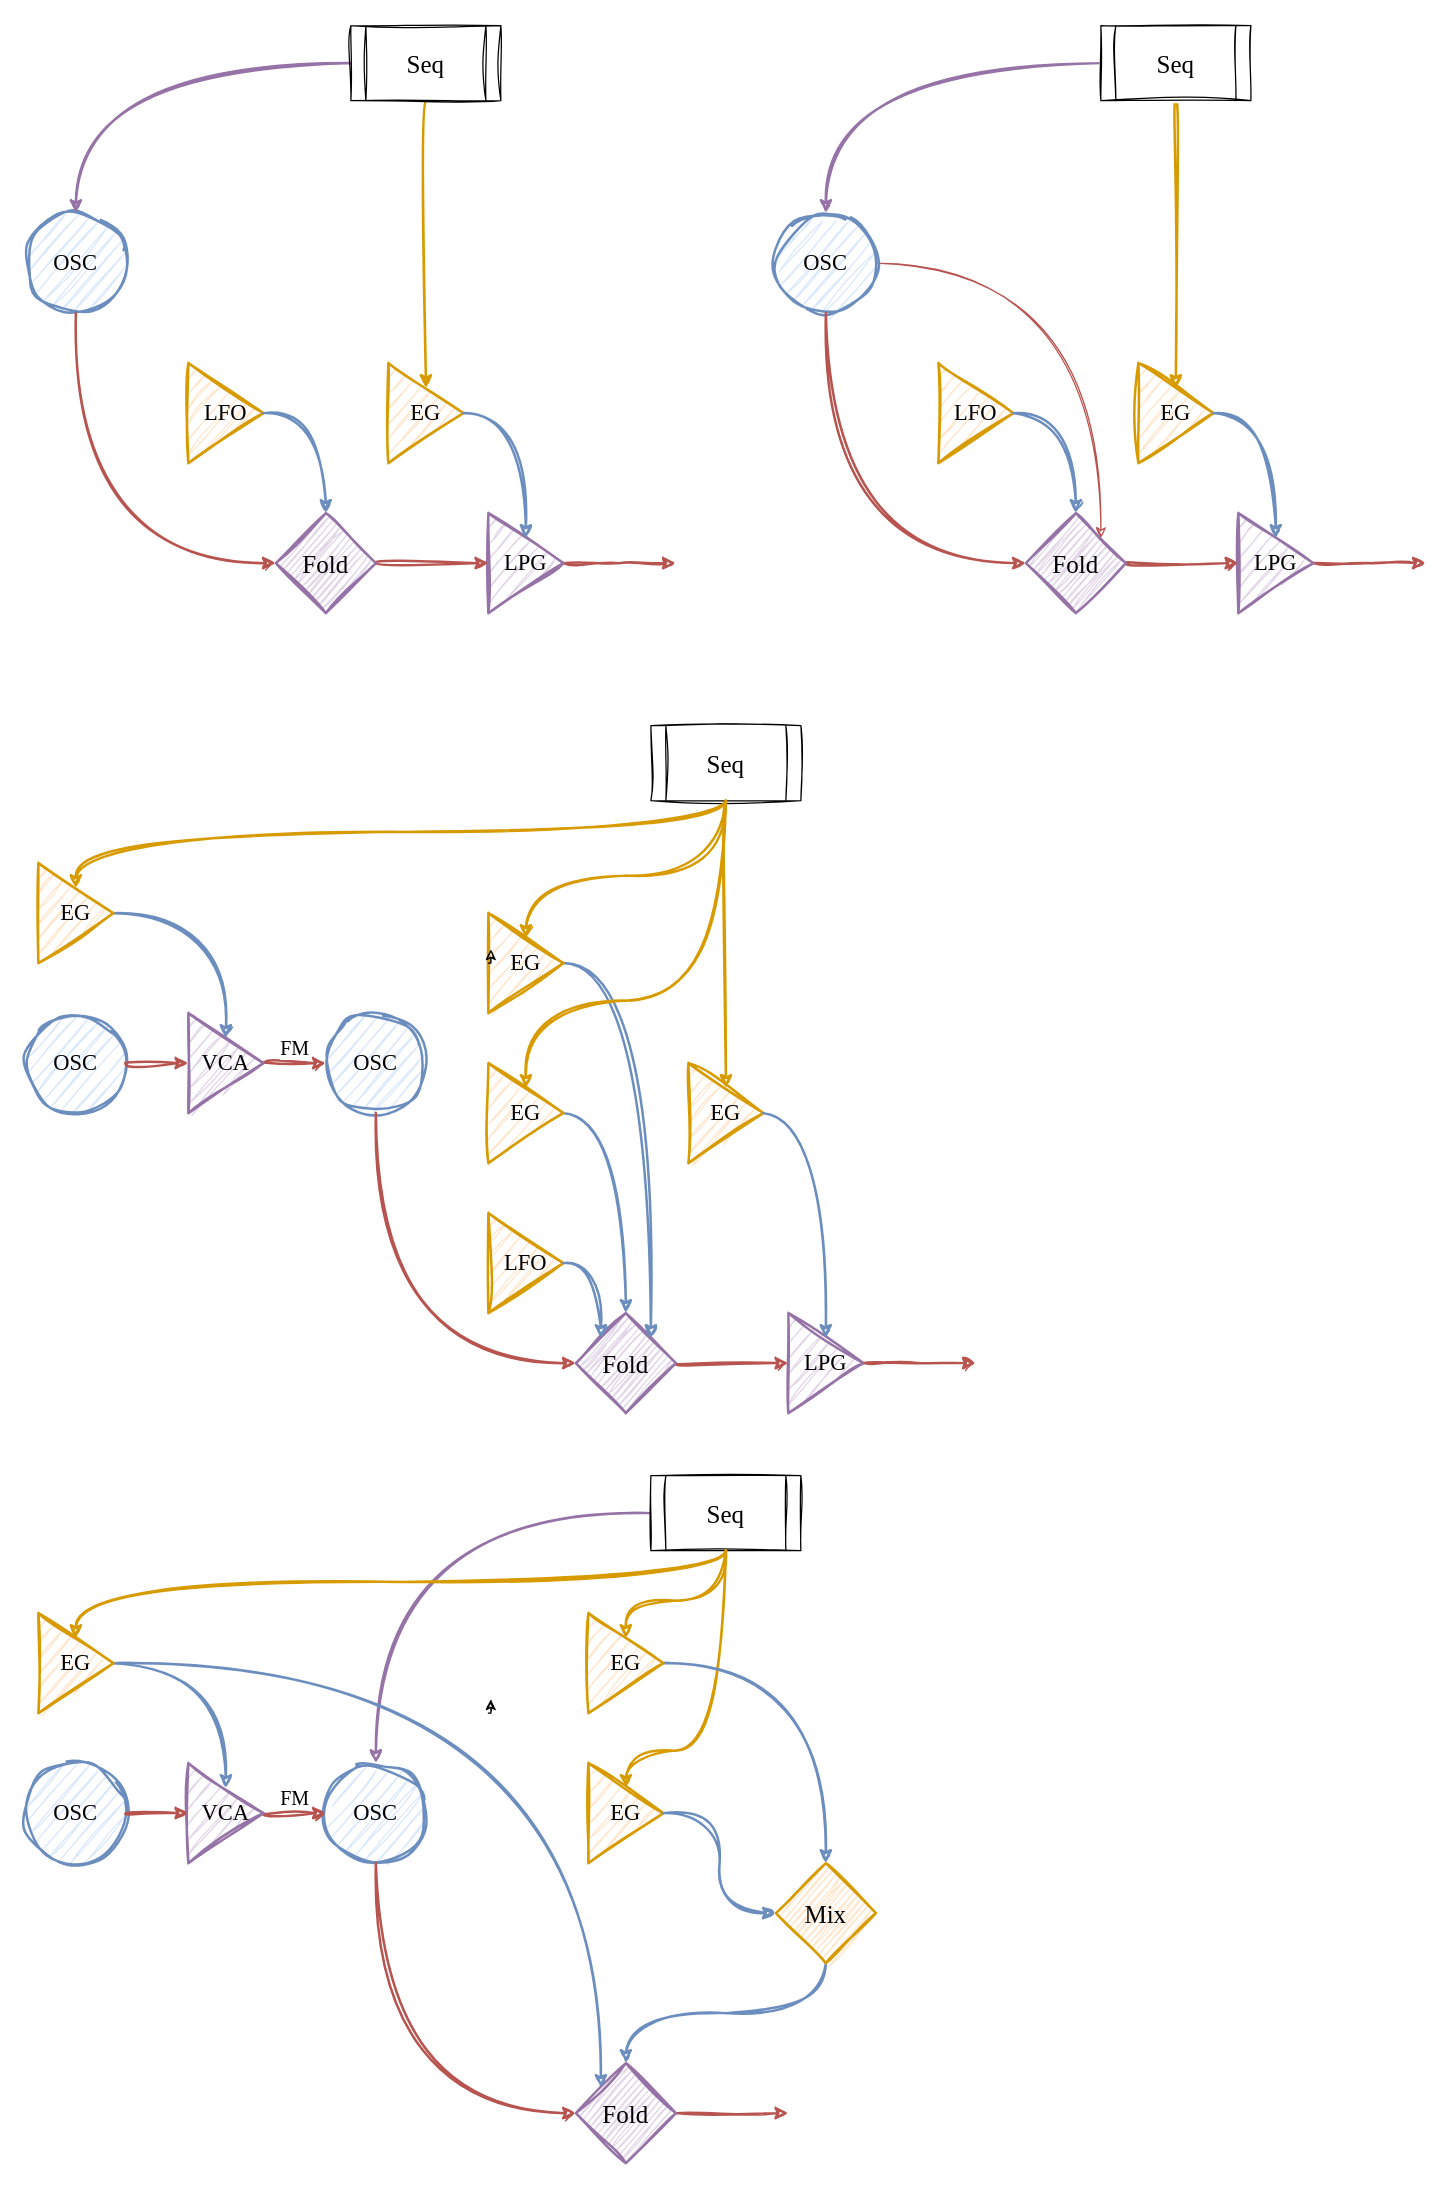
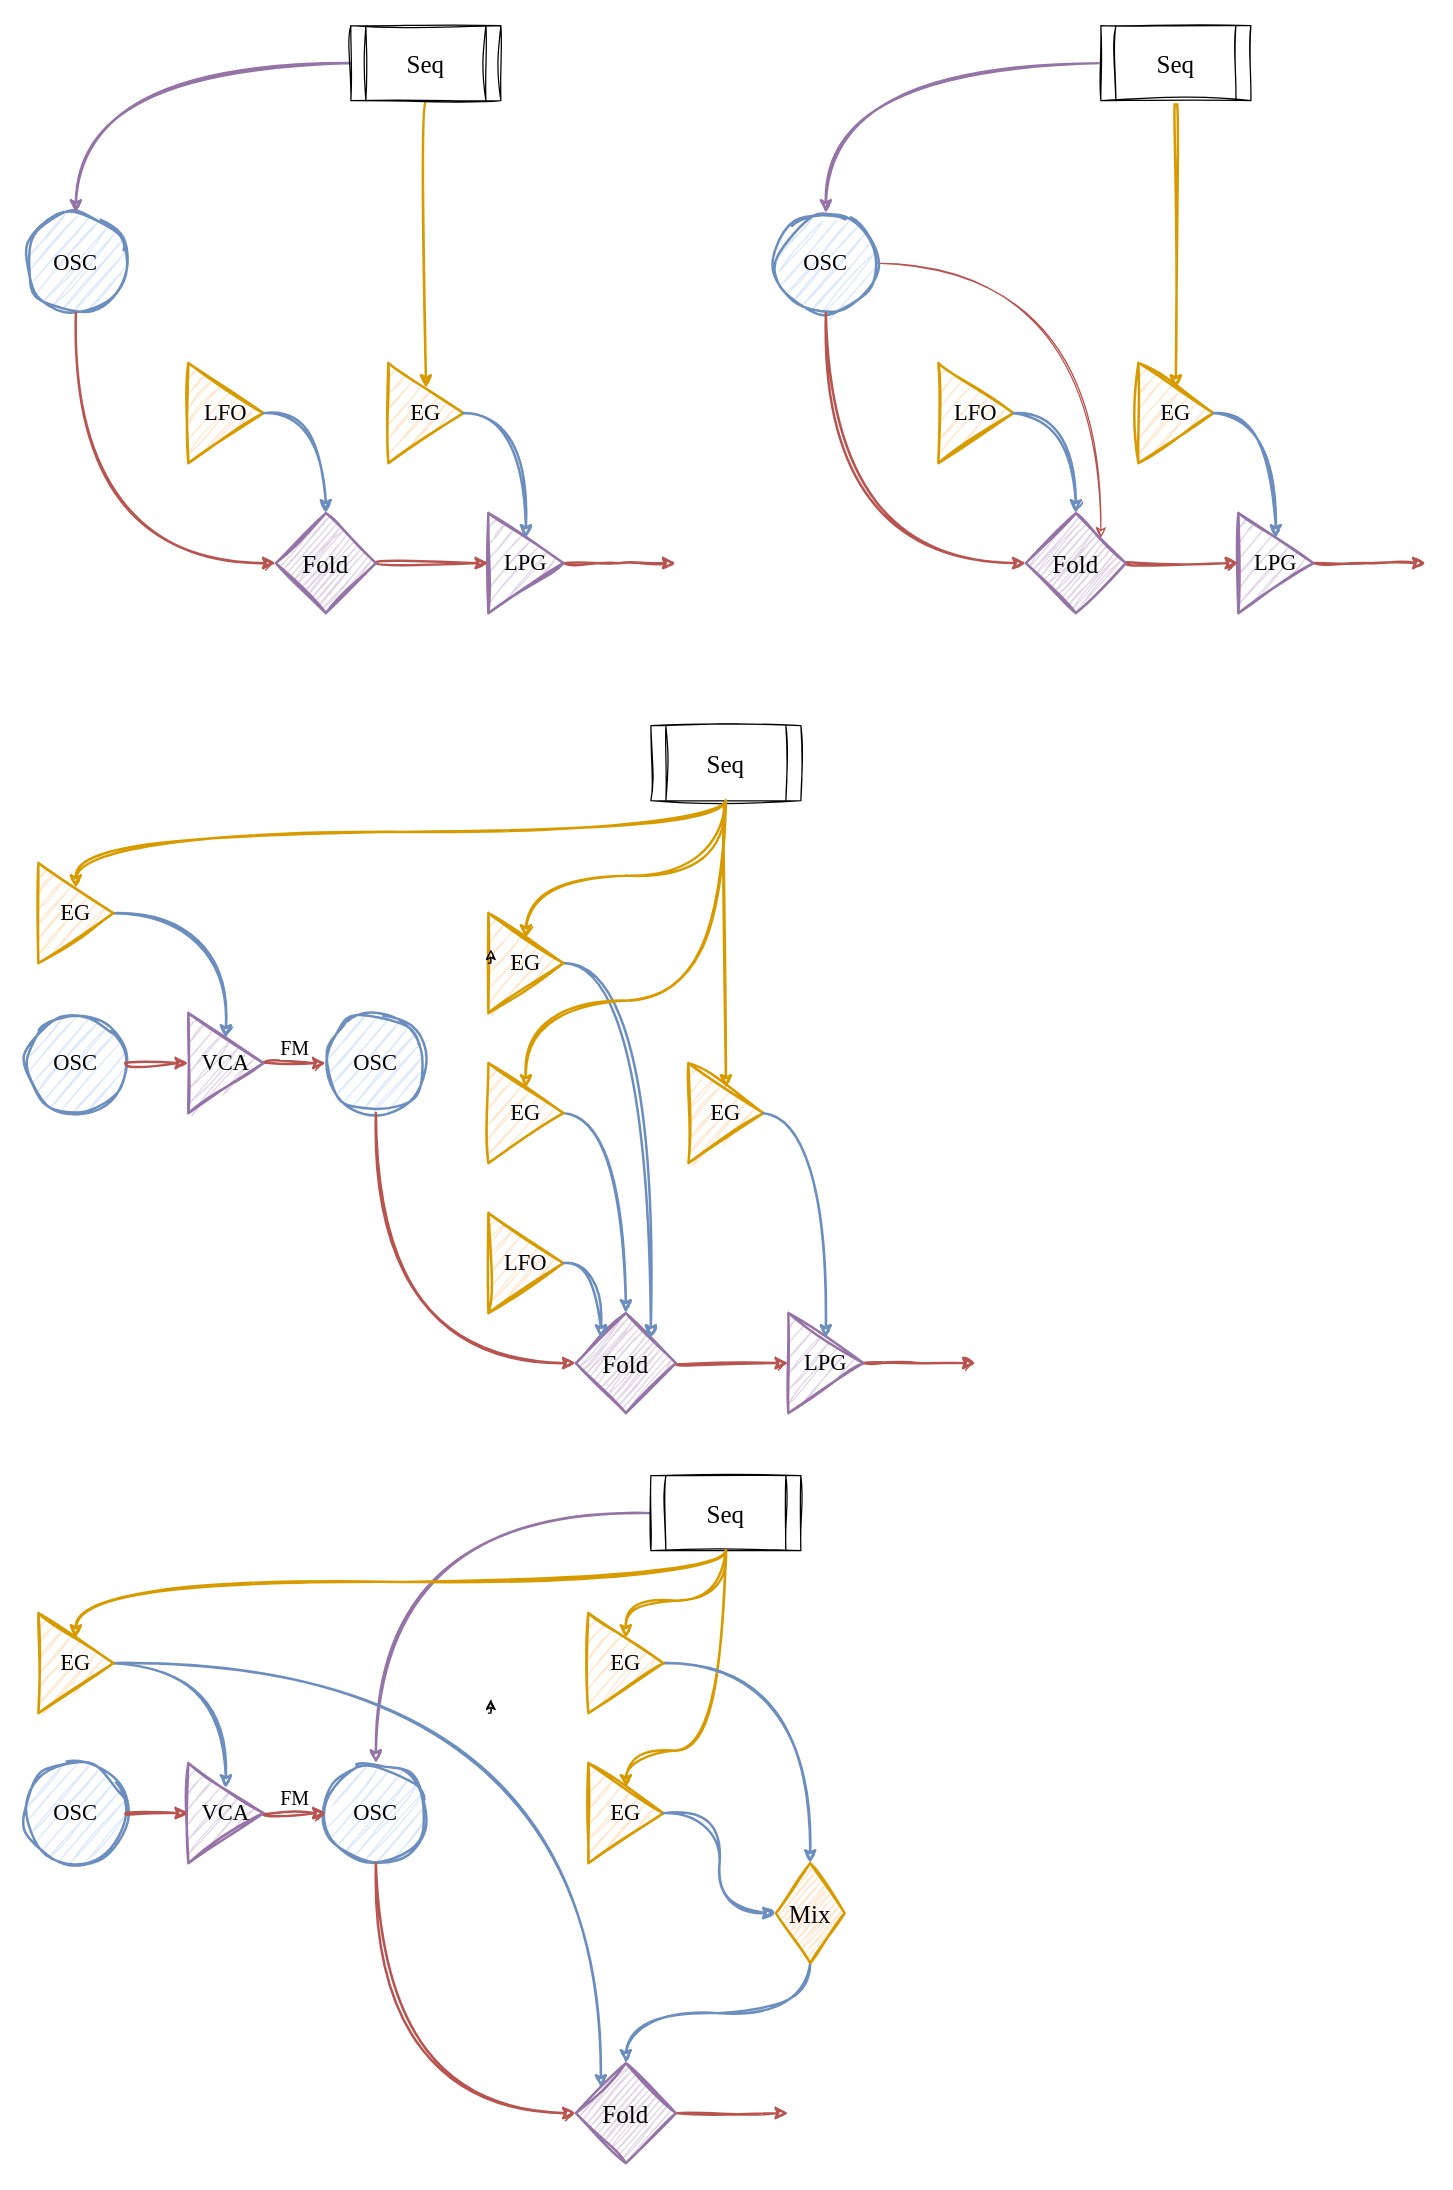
(826, 1913) -> (810, 1913)
